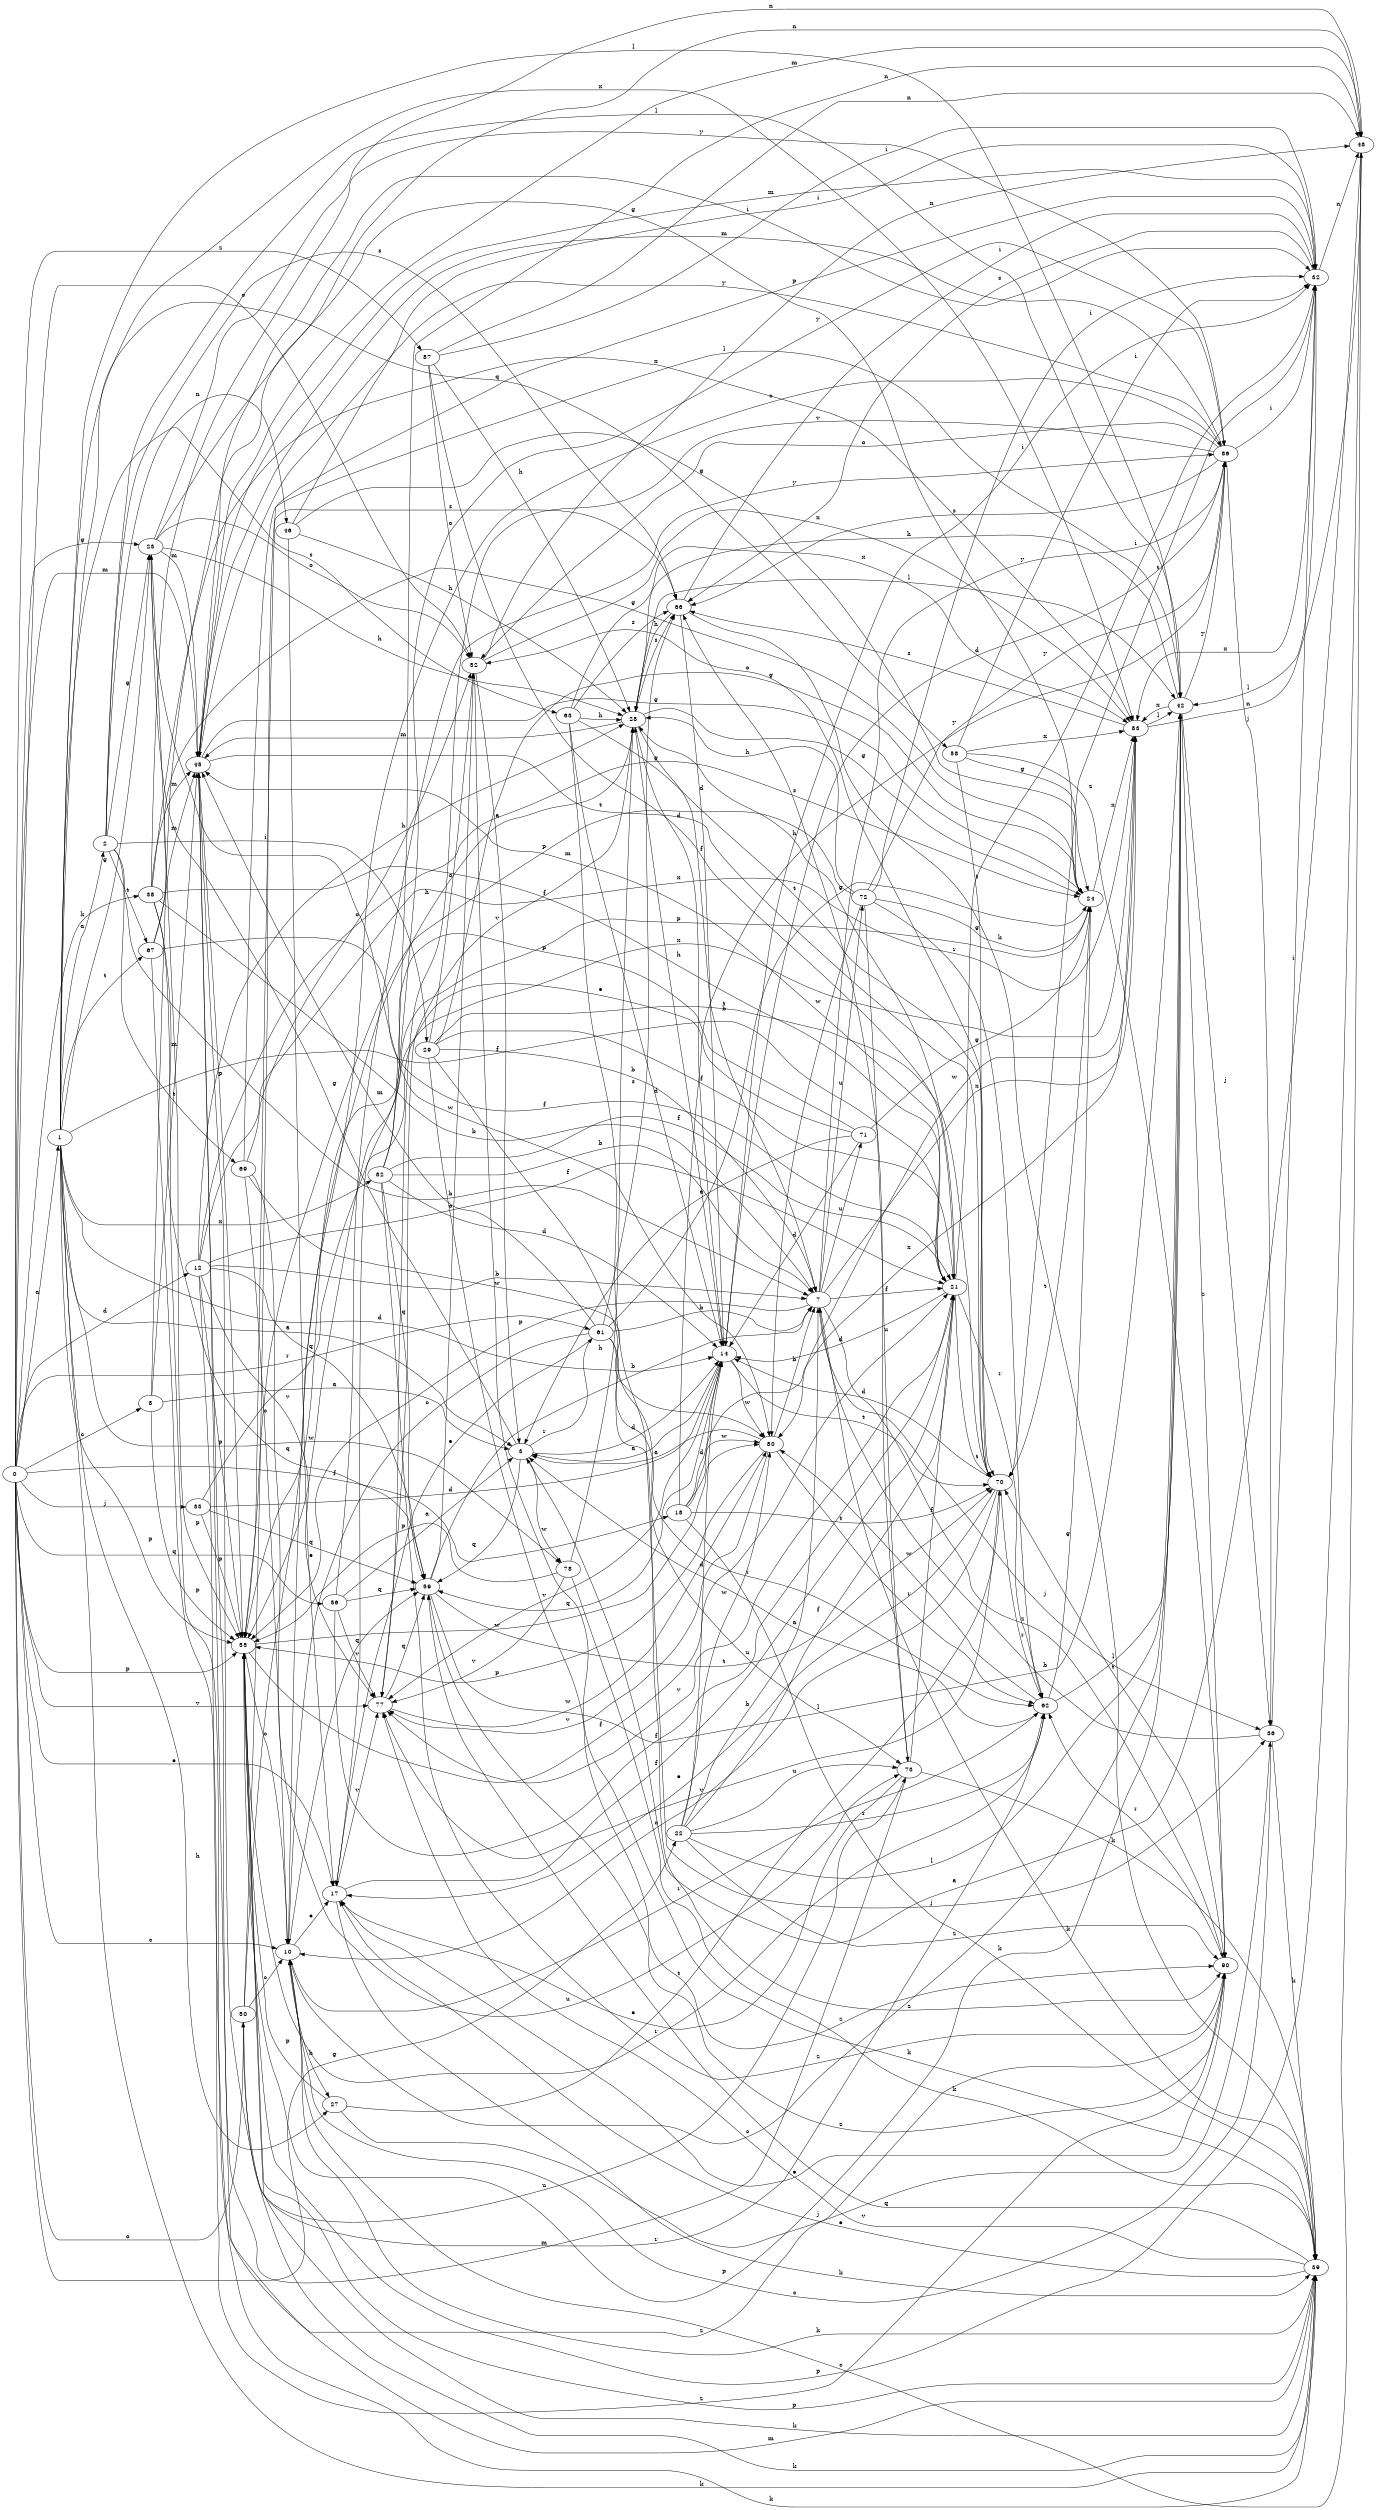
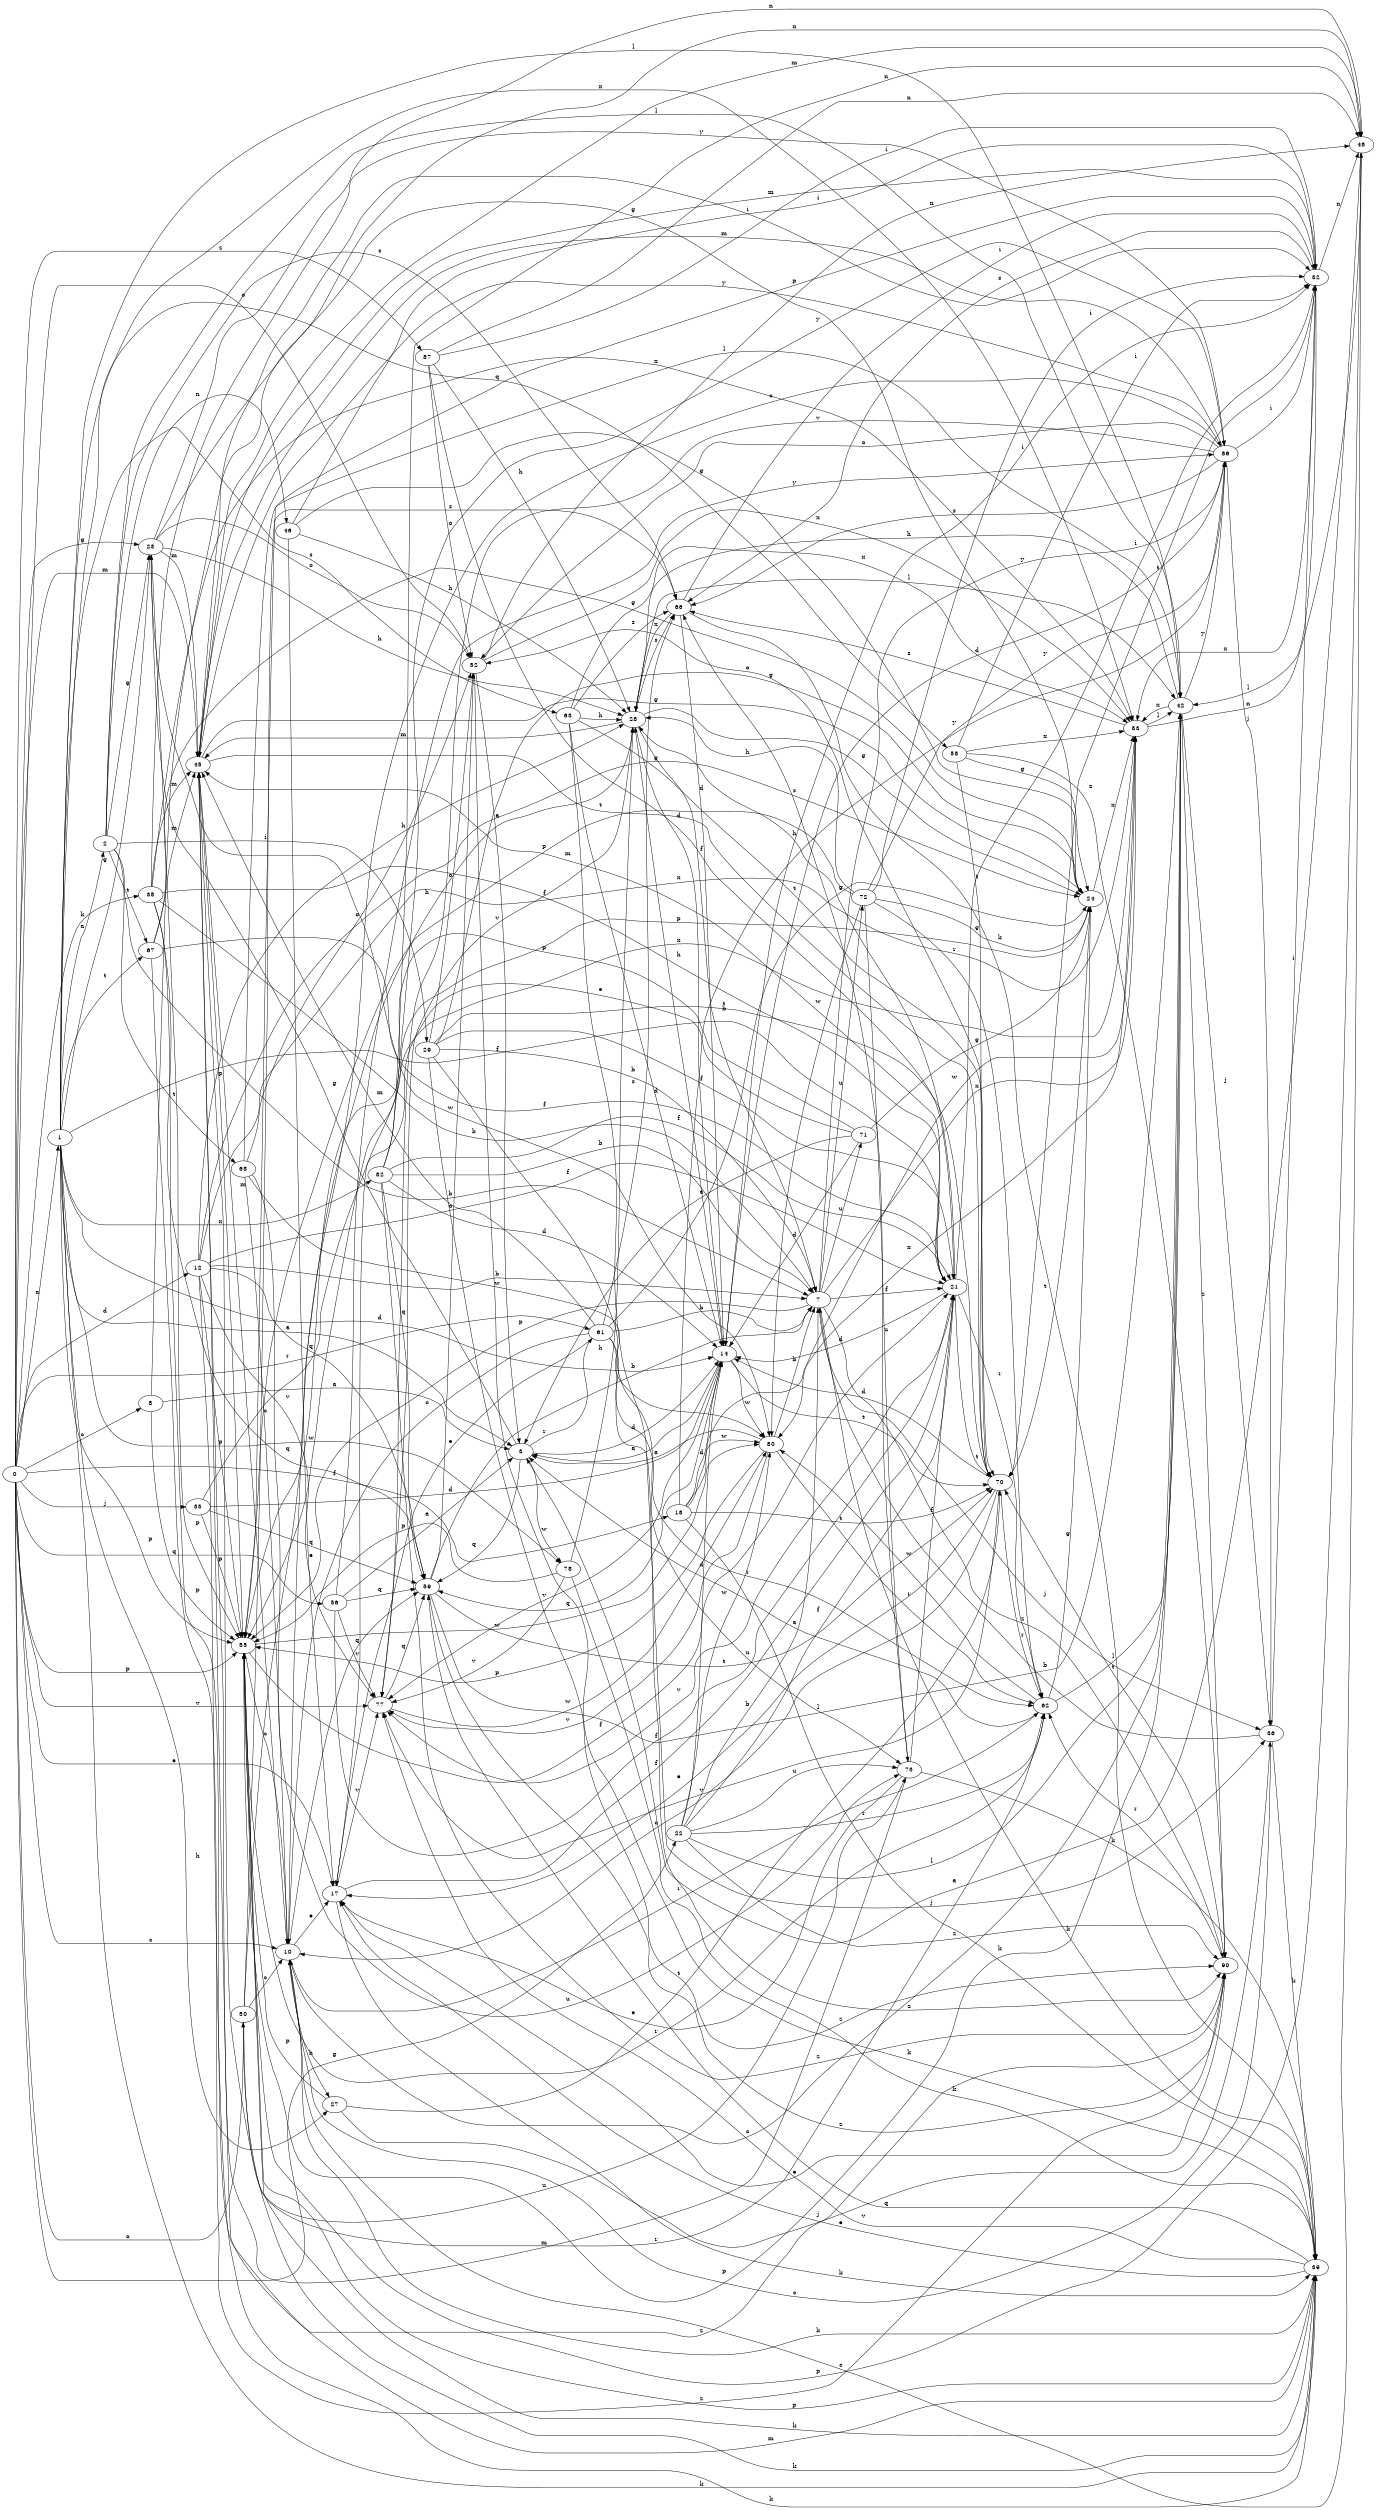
(656, 624) -> (656, 624)
(178, 1040) -> (246, 1390)
(243, 1169) -> (243, 1169)
